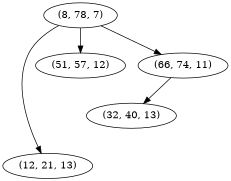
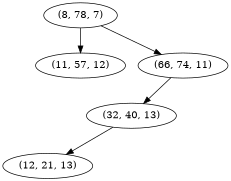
(81, 66) -> (81, 66)
(22, 80) -> (93, 139)
